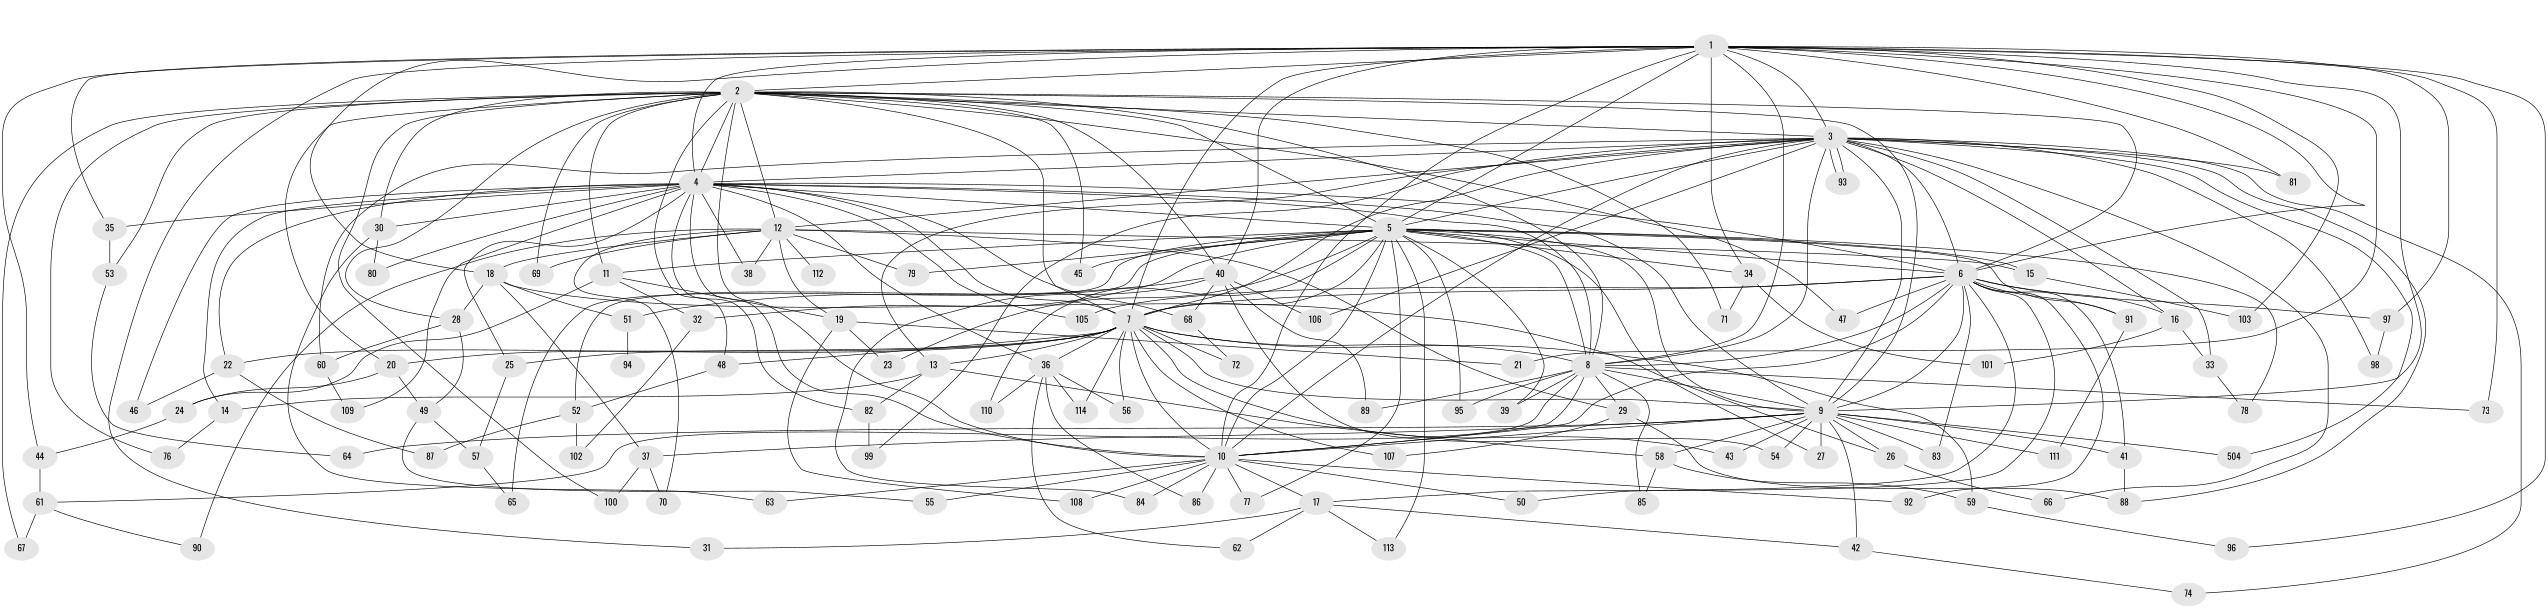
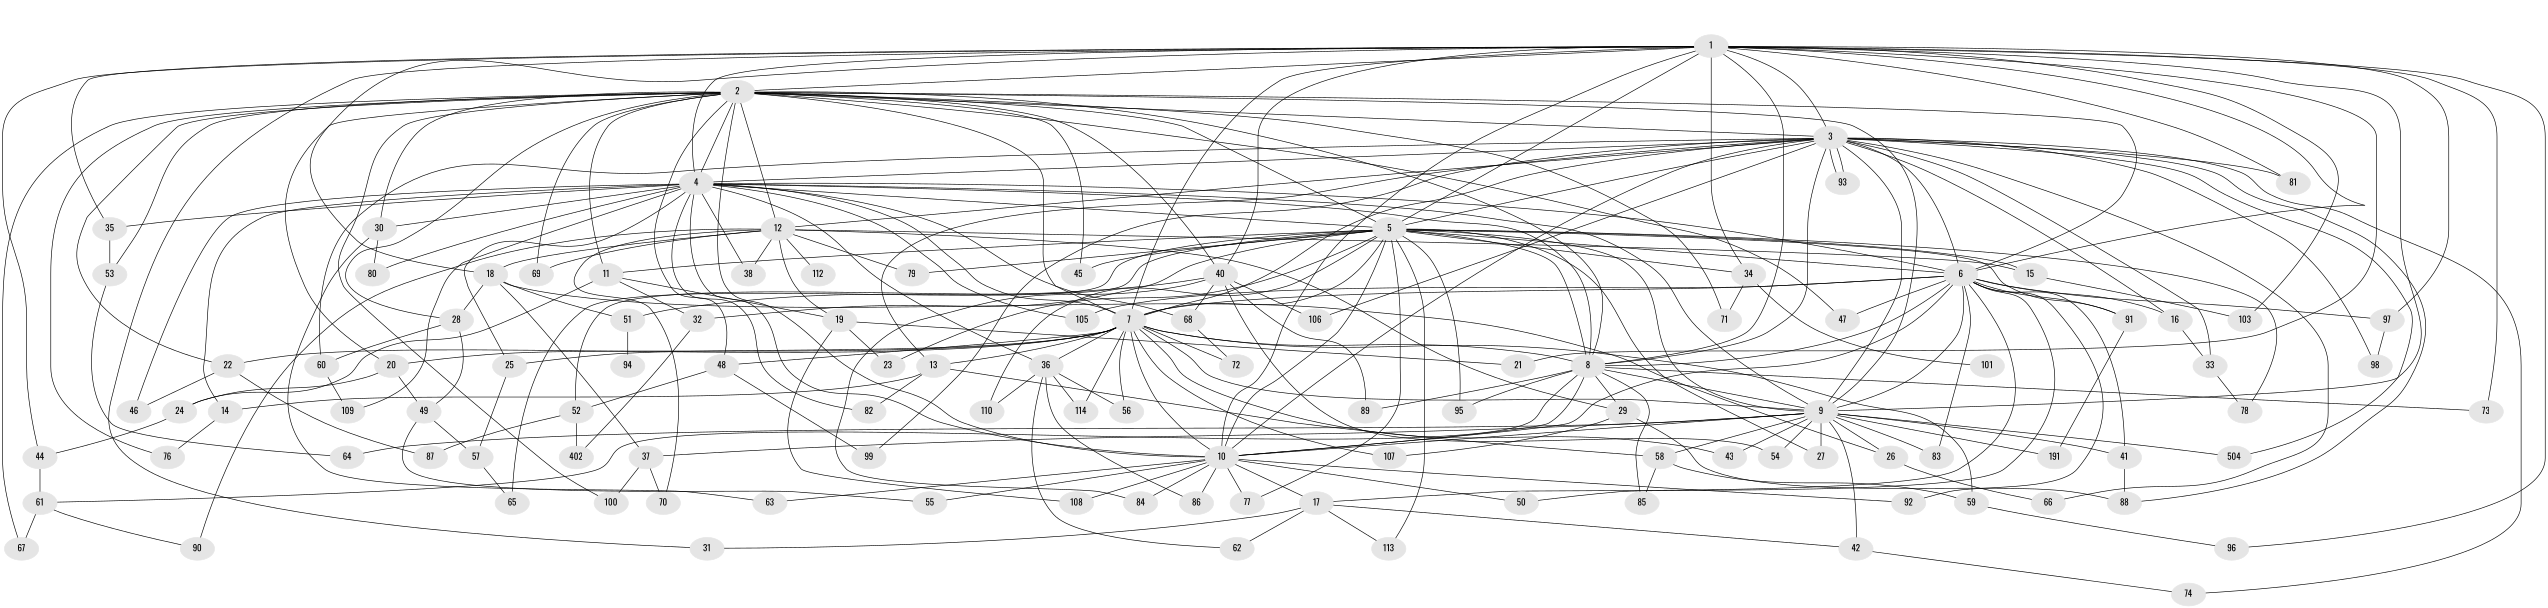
(347, 212) -> (185, 125)
(2068, 353) -> none
(1505, 412) -> none
(869, 437) -> (795, 412)
(576, 457) -> (576, 457)
(2055, 457) -> (2055, 457)
